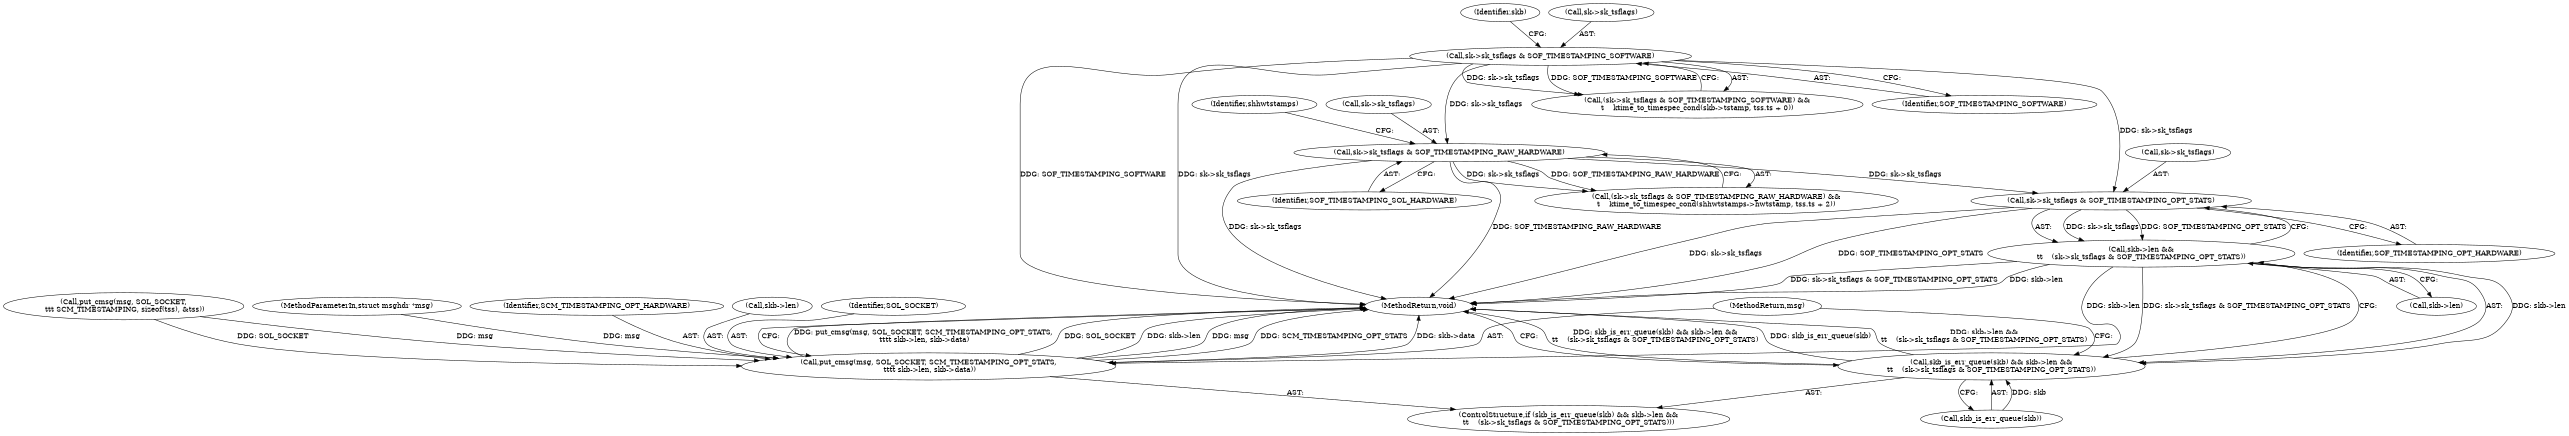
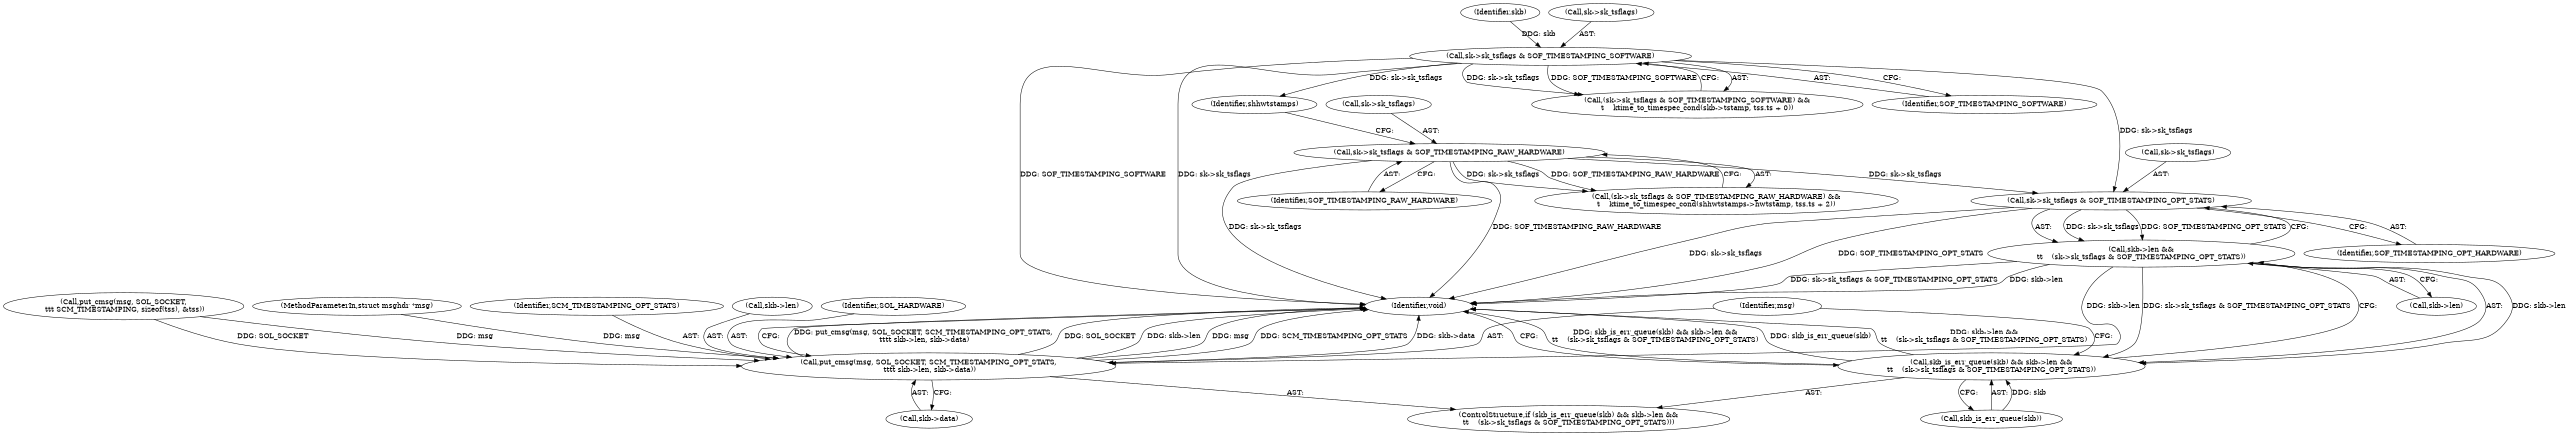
(1539, 34) -> (1539, 34)
(1450, 90) -> (1370, 74)
(1365, 201) -> (1365, 201)
(597, 306) -> (597, 306)
(893, 306) -> (893, 306)
(1419, 306) -> (1419, 306)
(1767, 306) -> (1767, 306)
none -> (929, 419)
